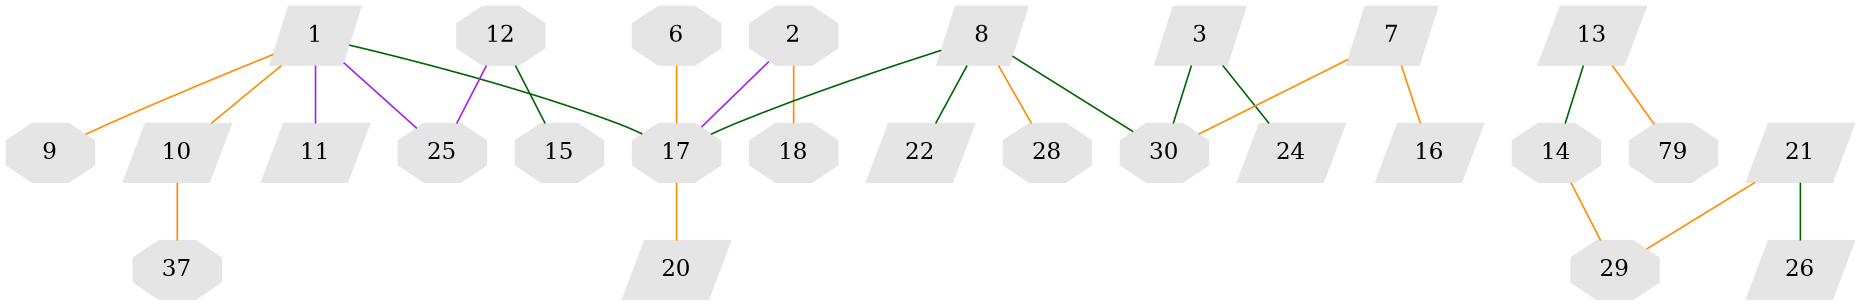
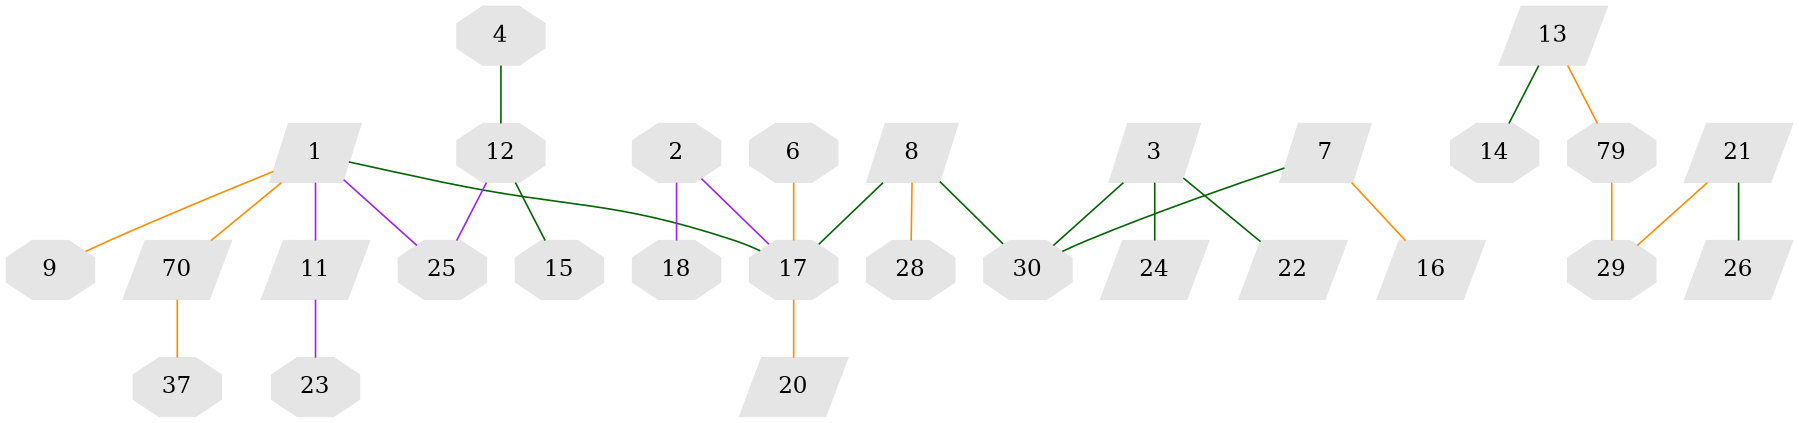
none -> (501, 36)
(794, 90) -> (677, 212)
(951, 94) -> (1222, 210)
(1273, 97) -> (1172, 207)
(177, 153) -> (177, 270)
(1586, 212) -> (1612, 212)
none -> (316, 387)
